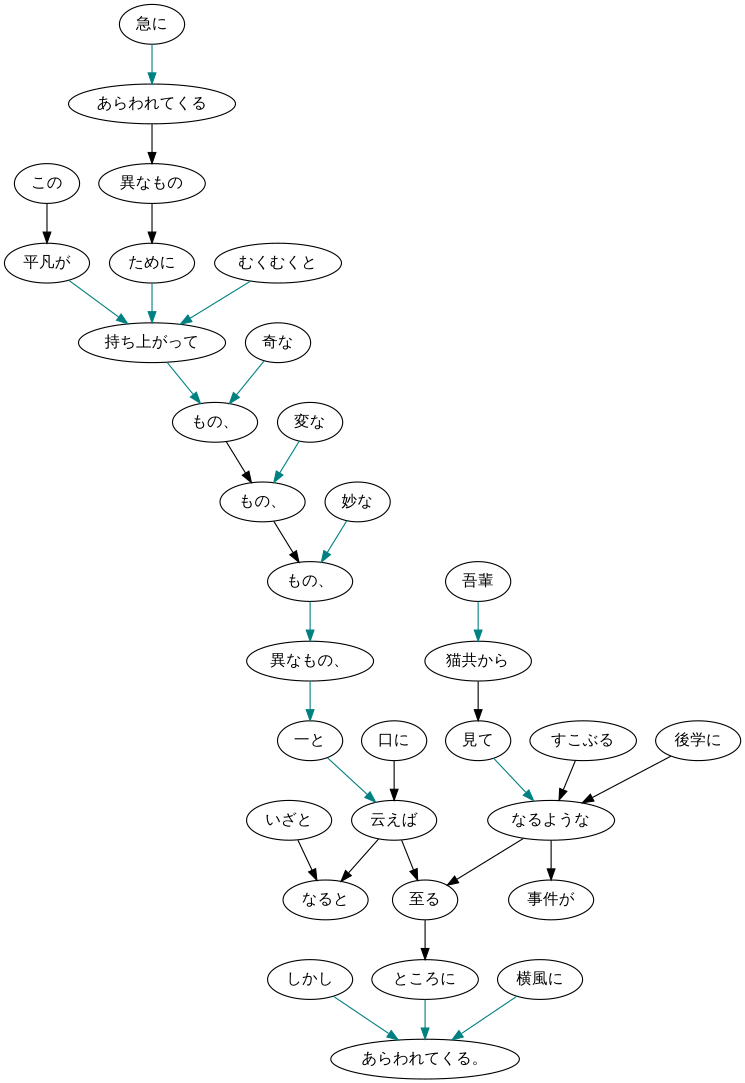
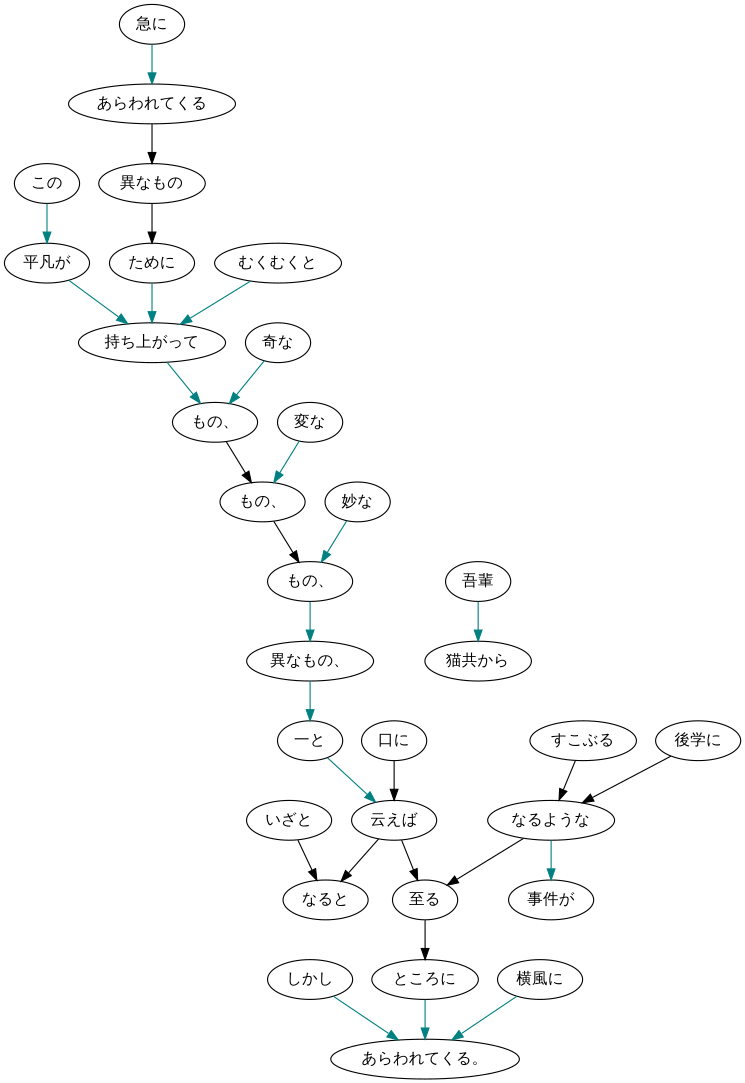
(47, 218) -> (47, 218)
(478, 741) -> none
(551, 855) -> (551, 855)
